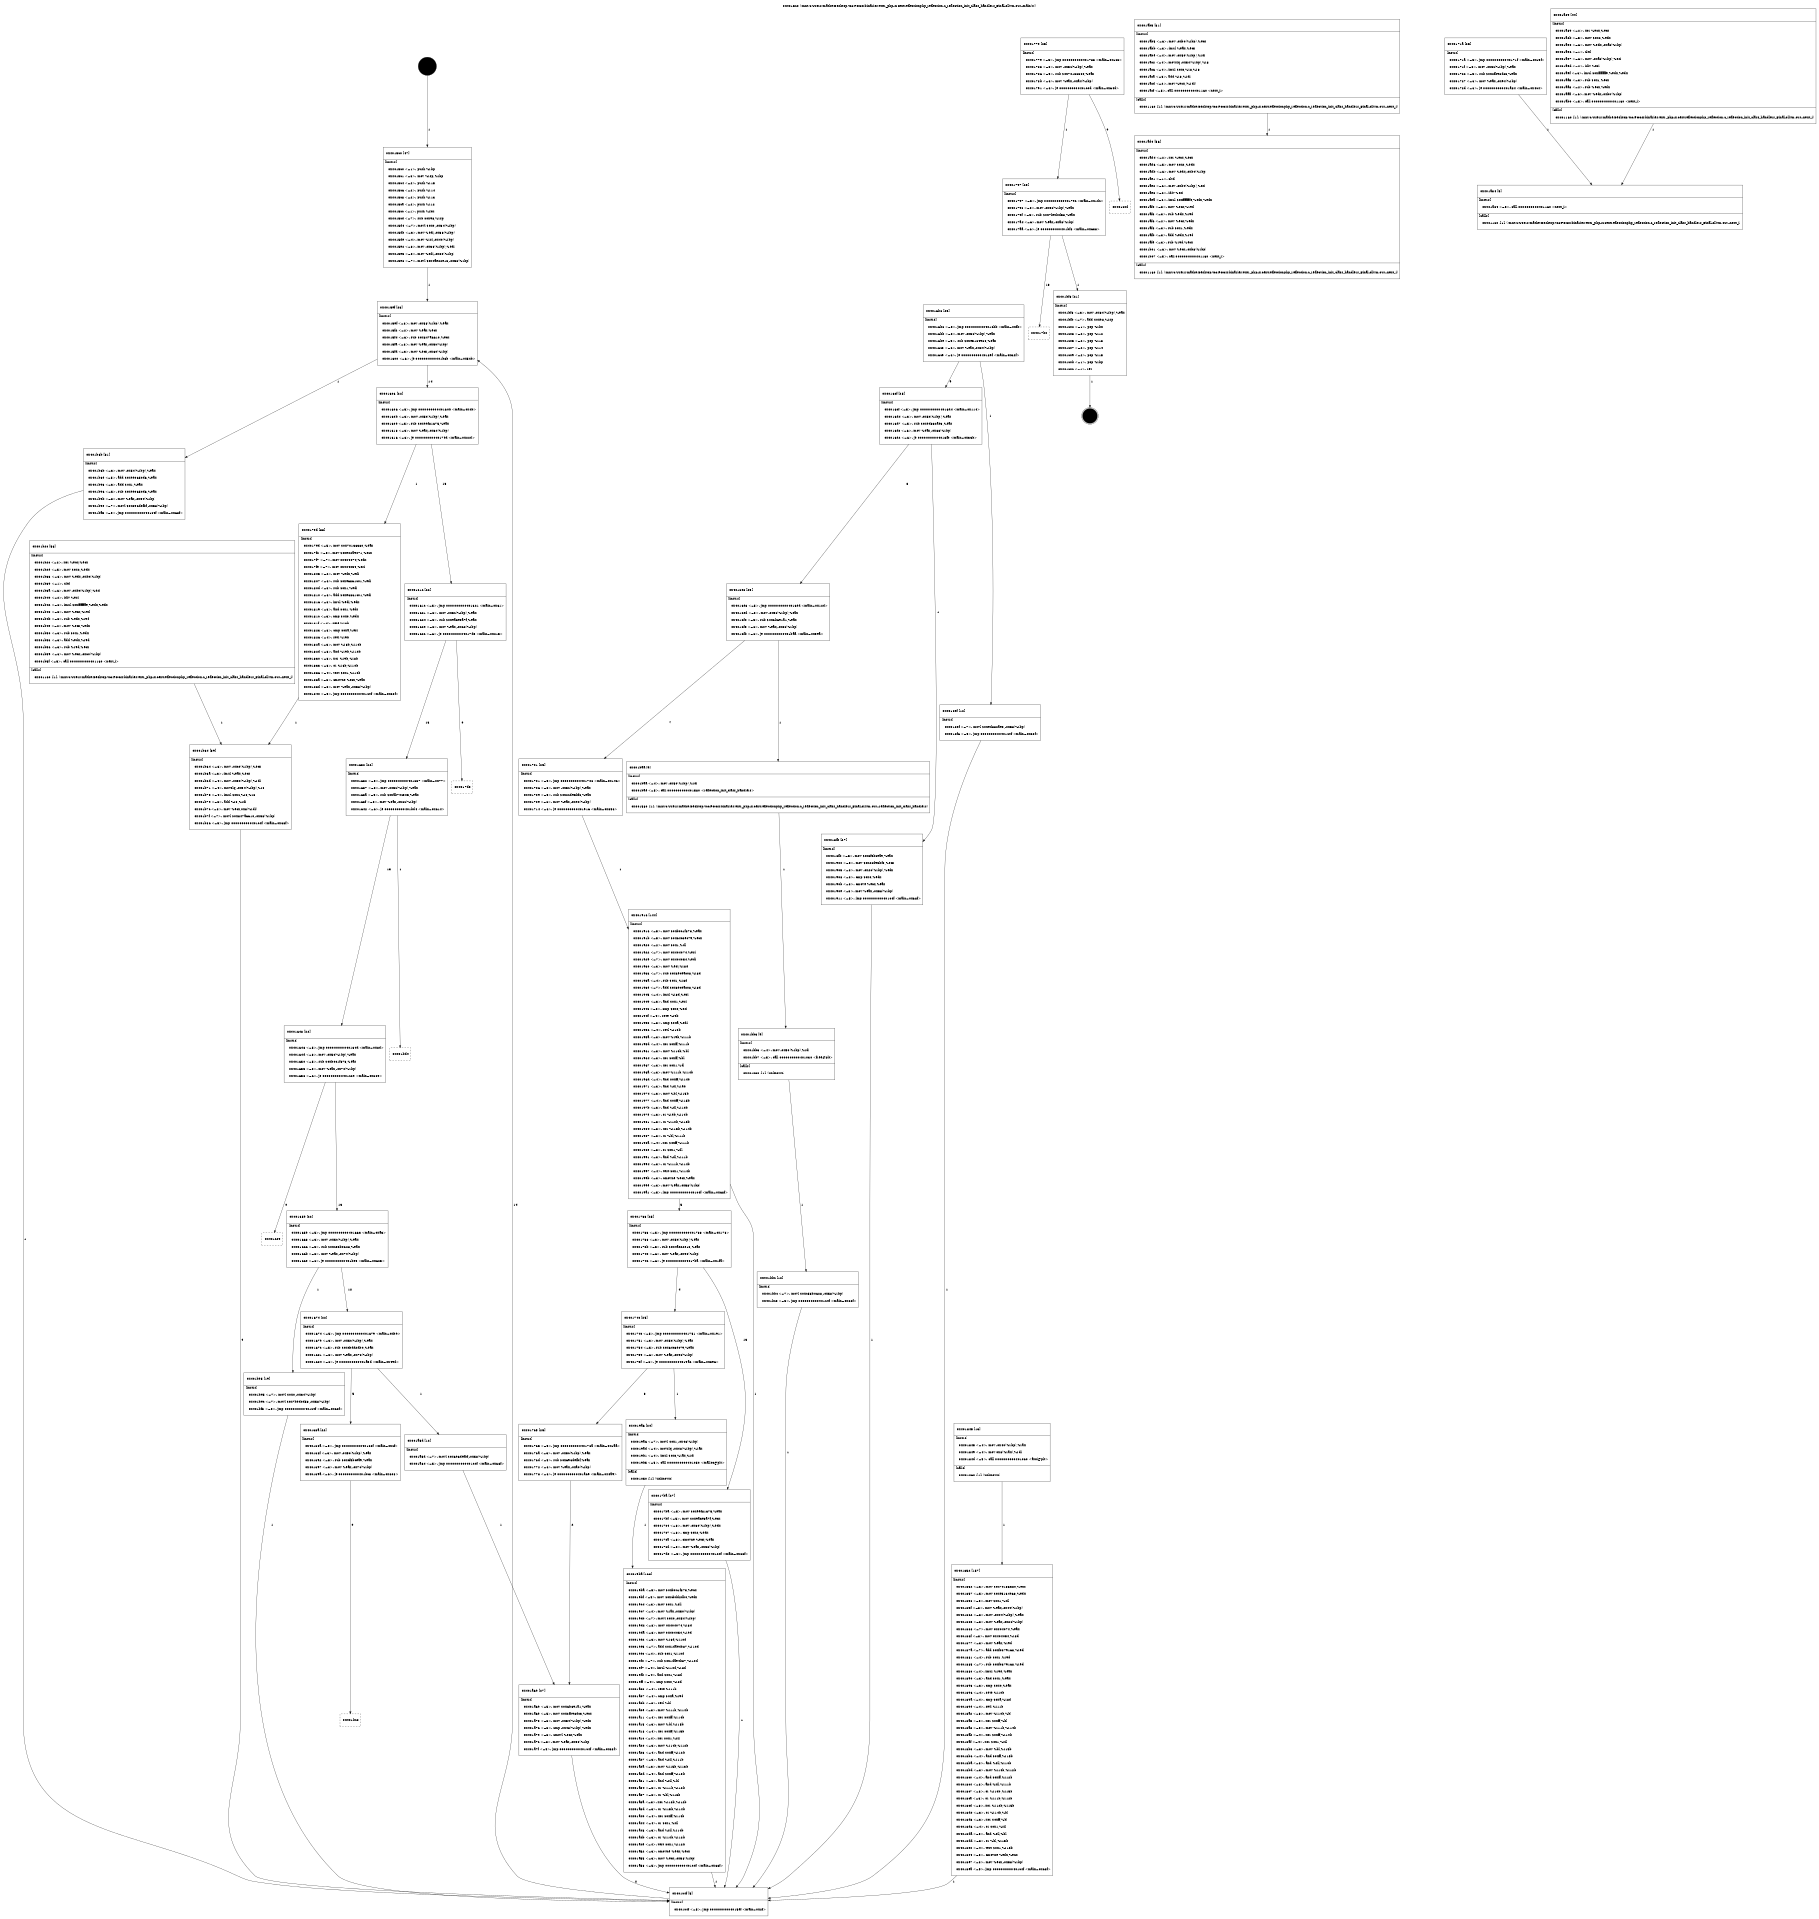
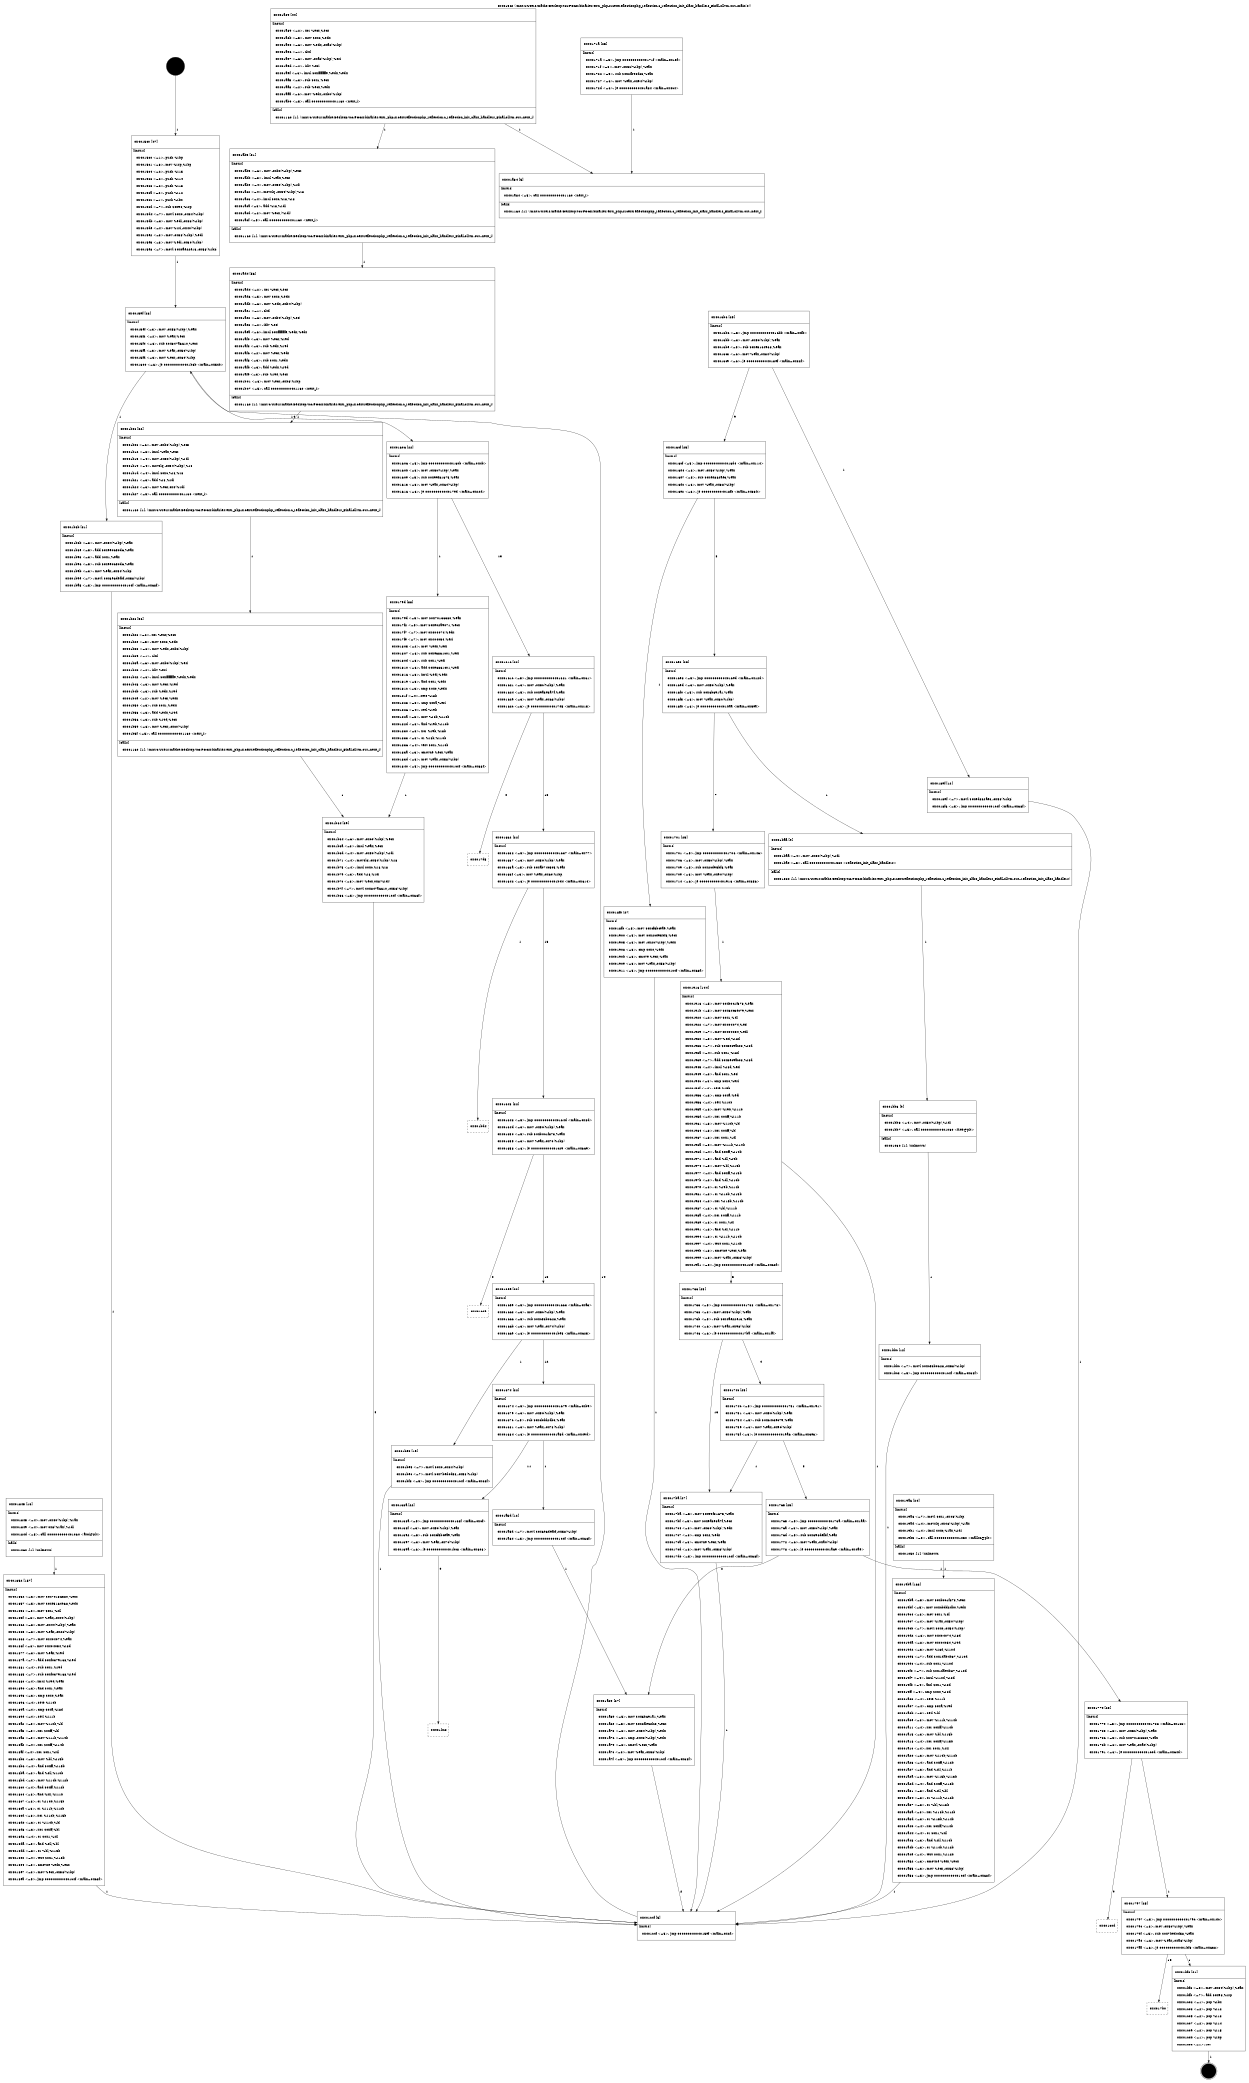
none -> (381, 135)
none -> (250, 470)
(675, 1393) -> (744, 1465)
(353, 1394) -> (529, 1466)
none -> (1015, 1585)
